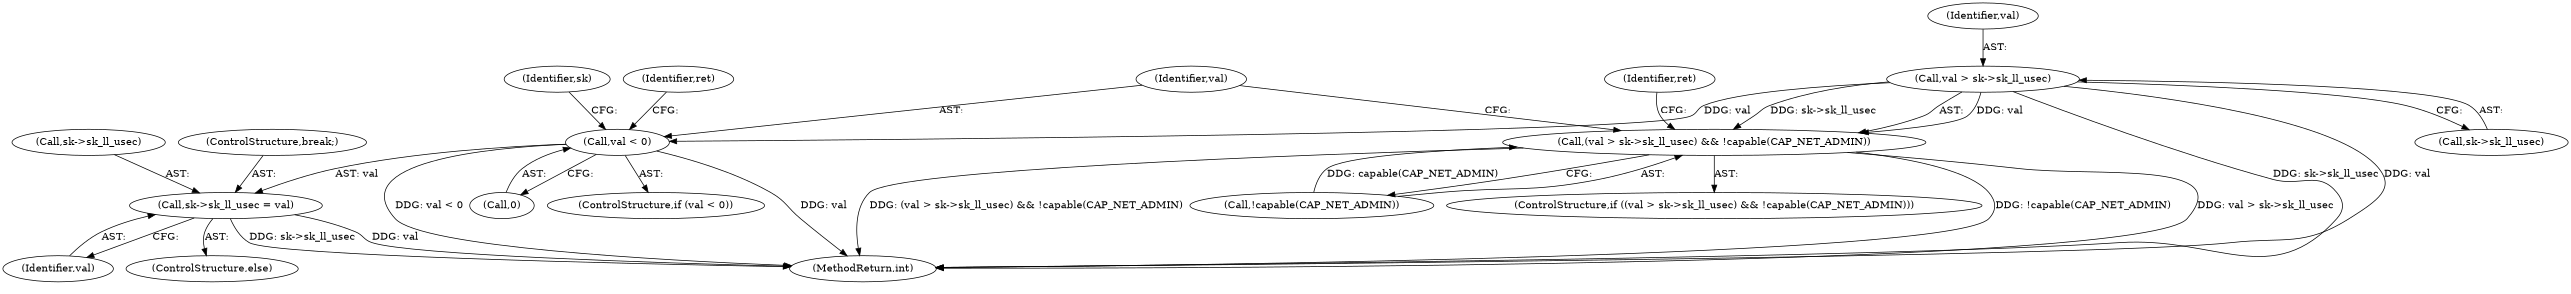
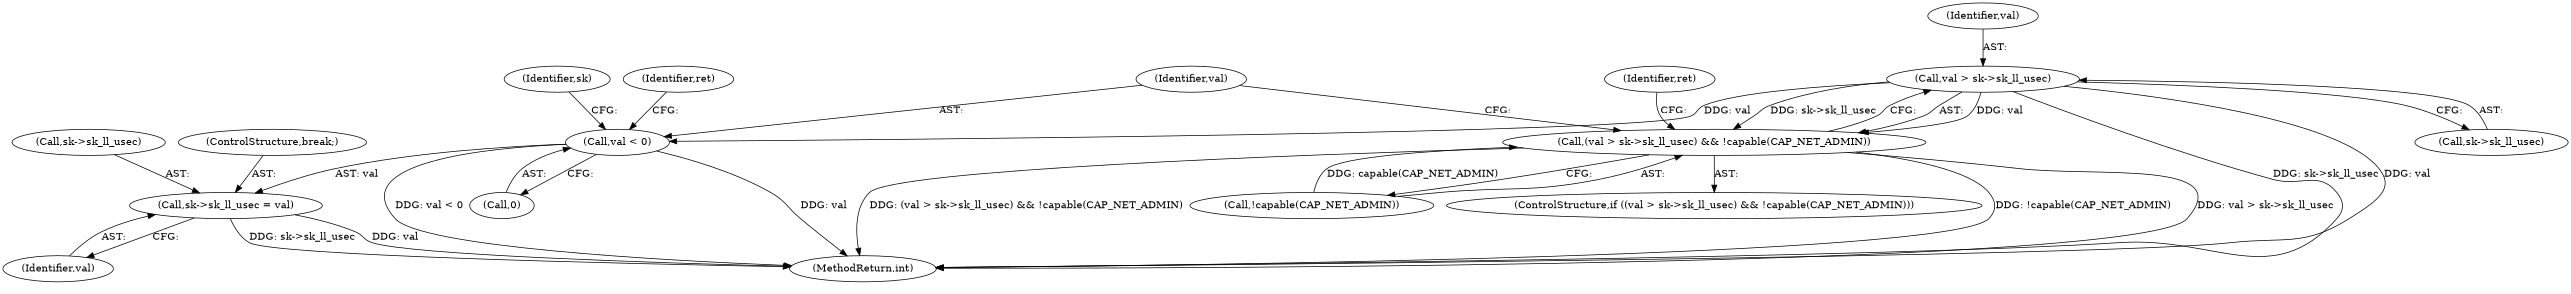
none -> (1878, 115)
(656, 206) -> none
(212, 269) -> none
